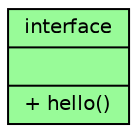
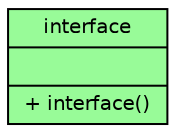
(68, 104) -> (88, 104)
